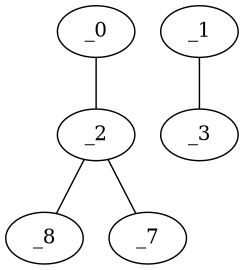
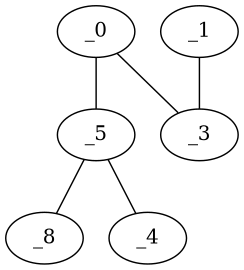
none -> (148, 83)
(96, 135) -> (96, 135)
(148, 238) -> (148, 238)
